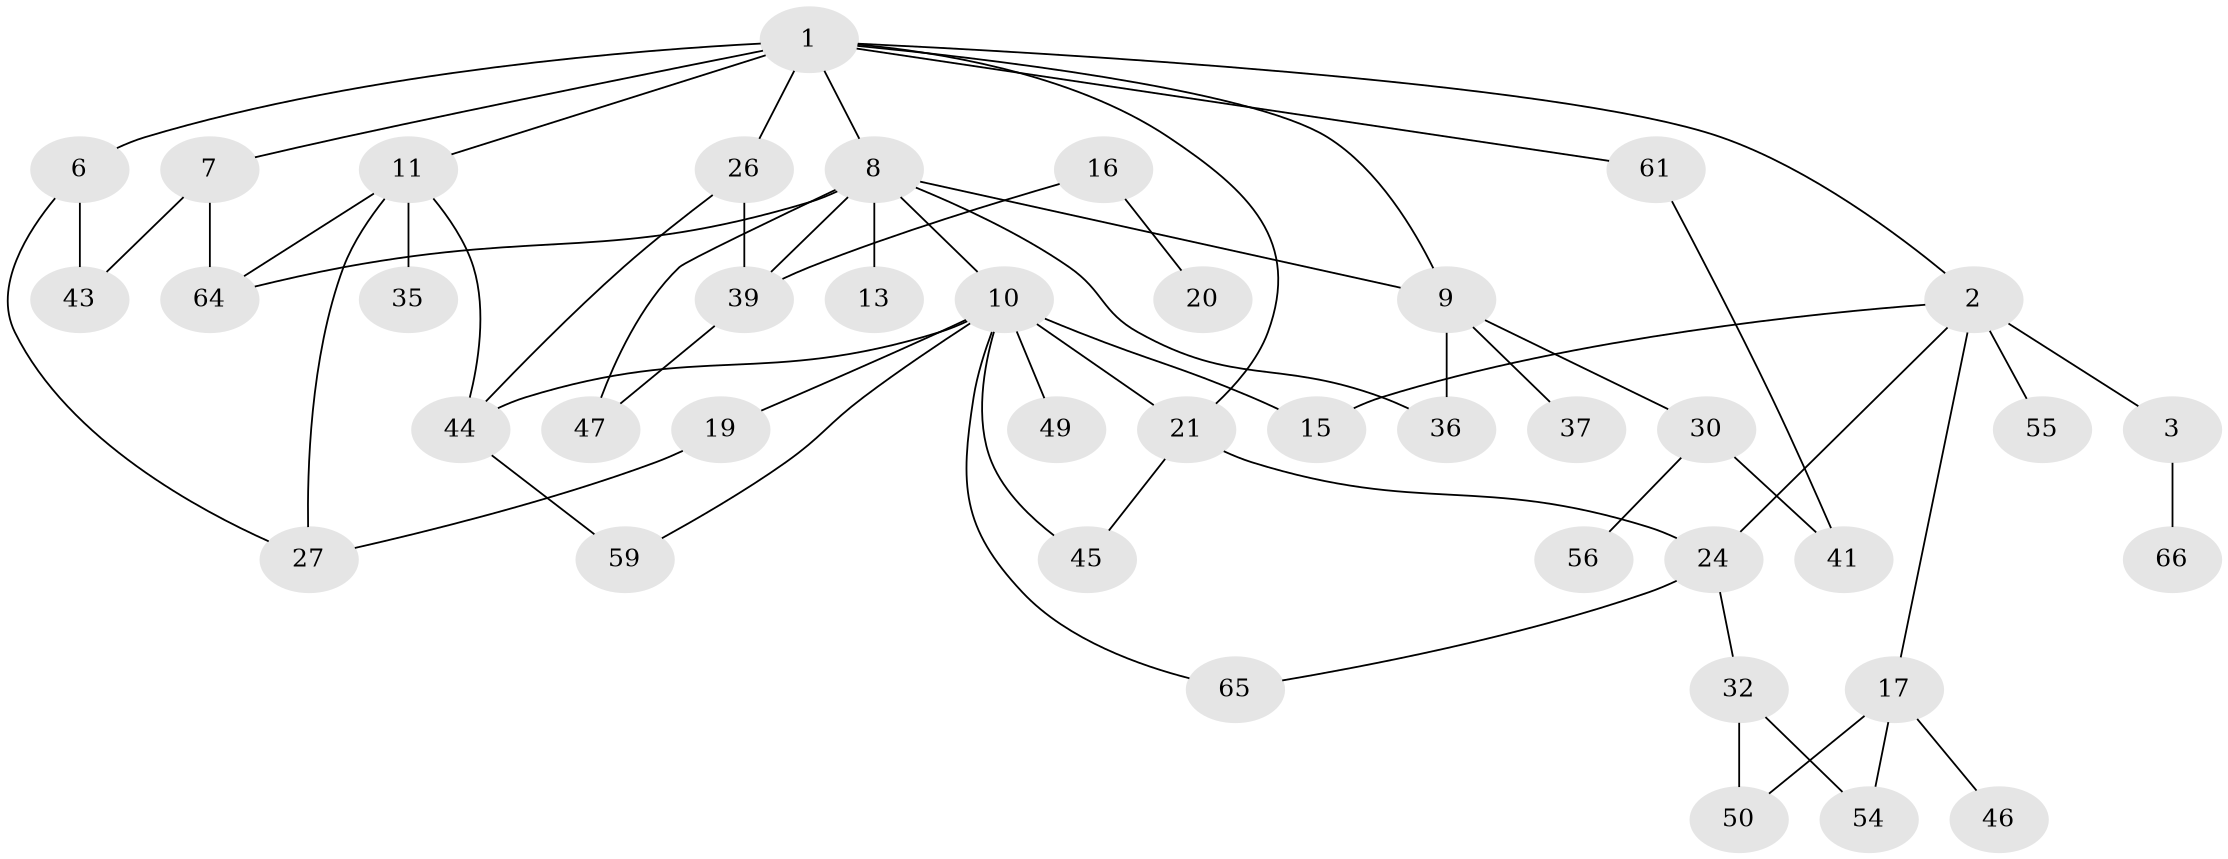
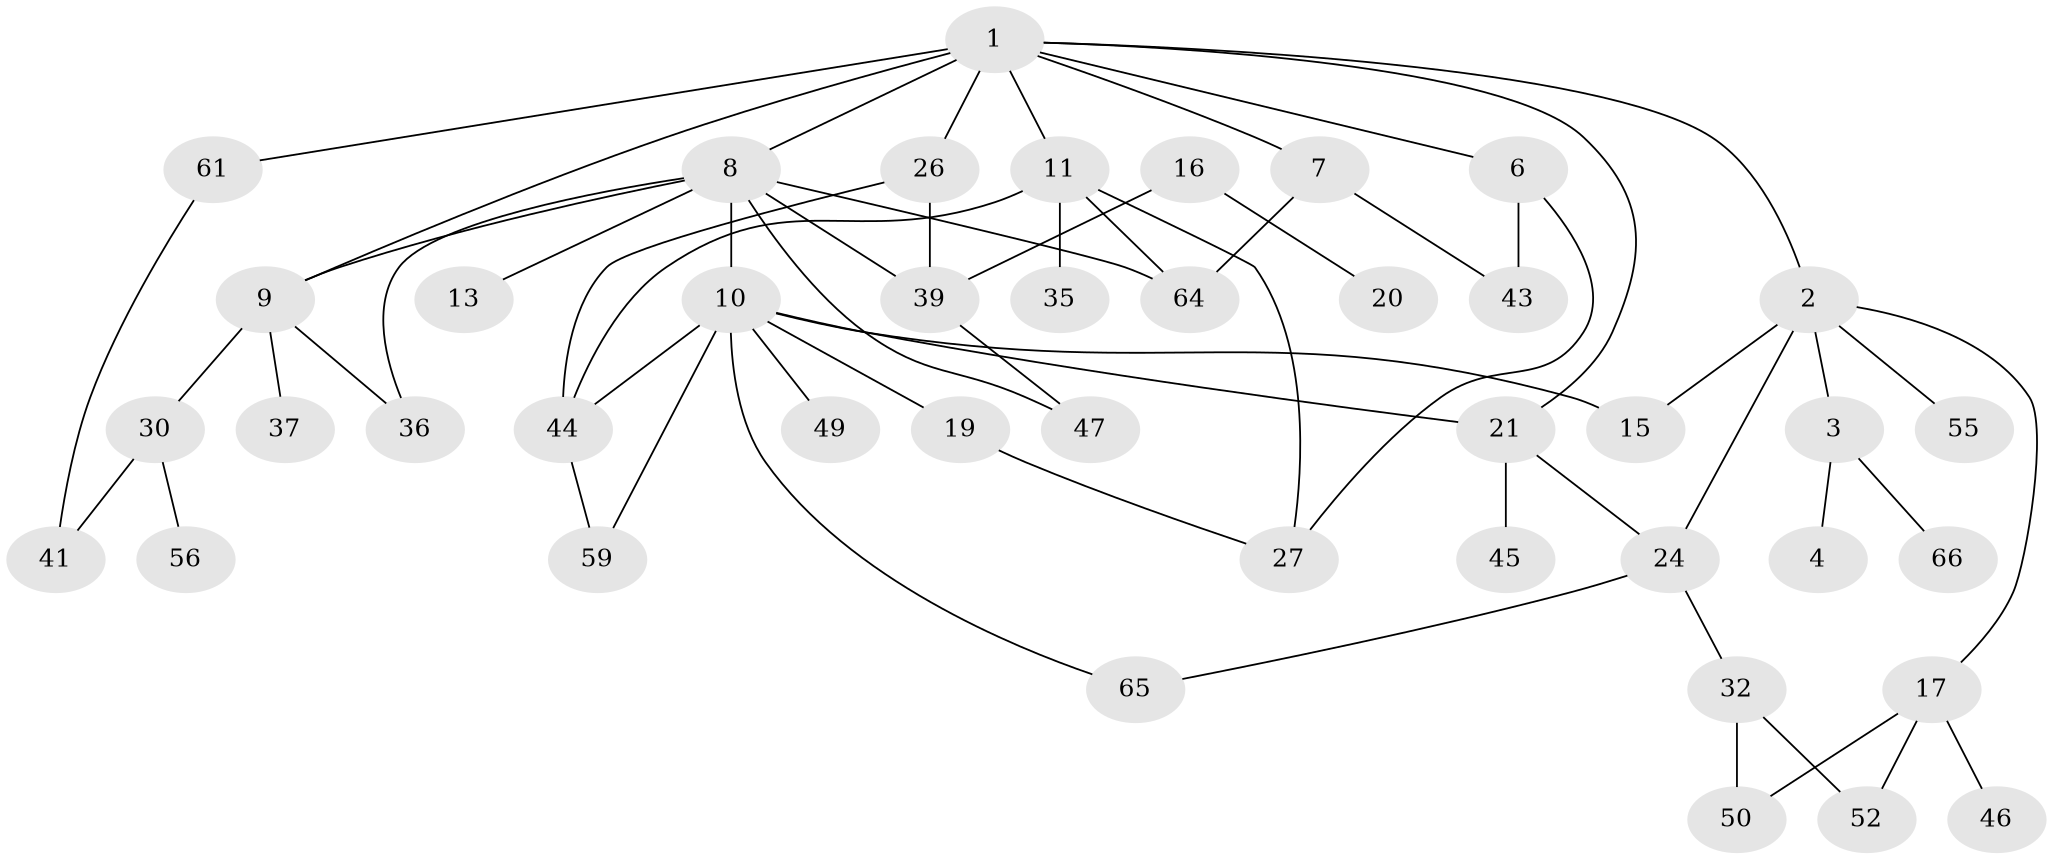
(986, 445) -> none
none -> (1818, 560)
(1869, 820) -> (1867, 820)
